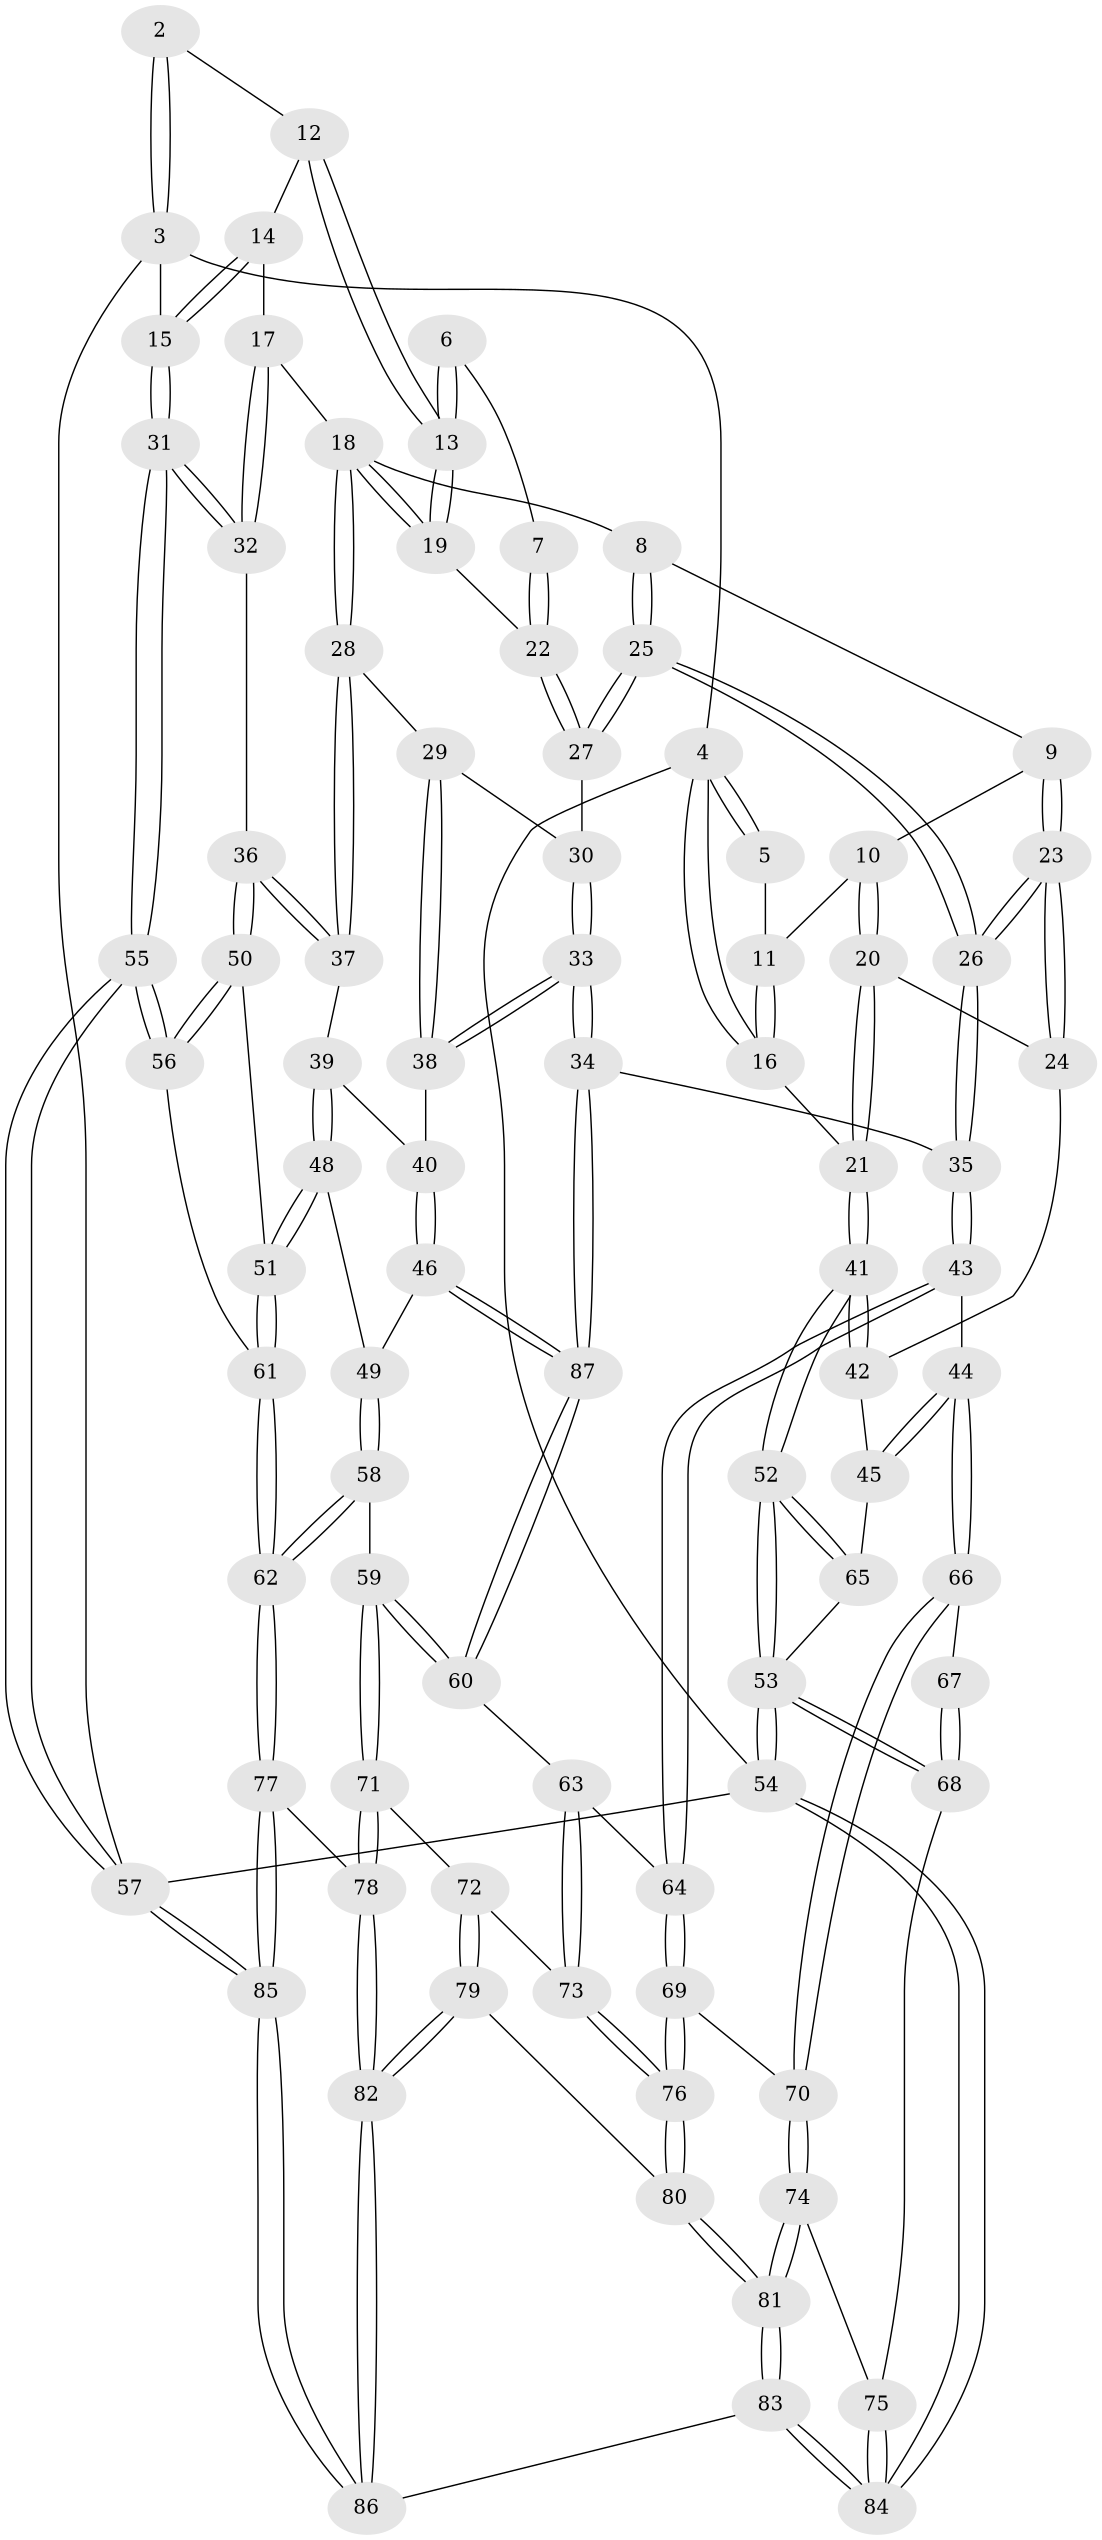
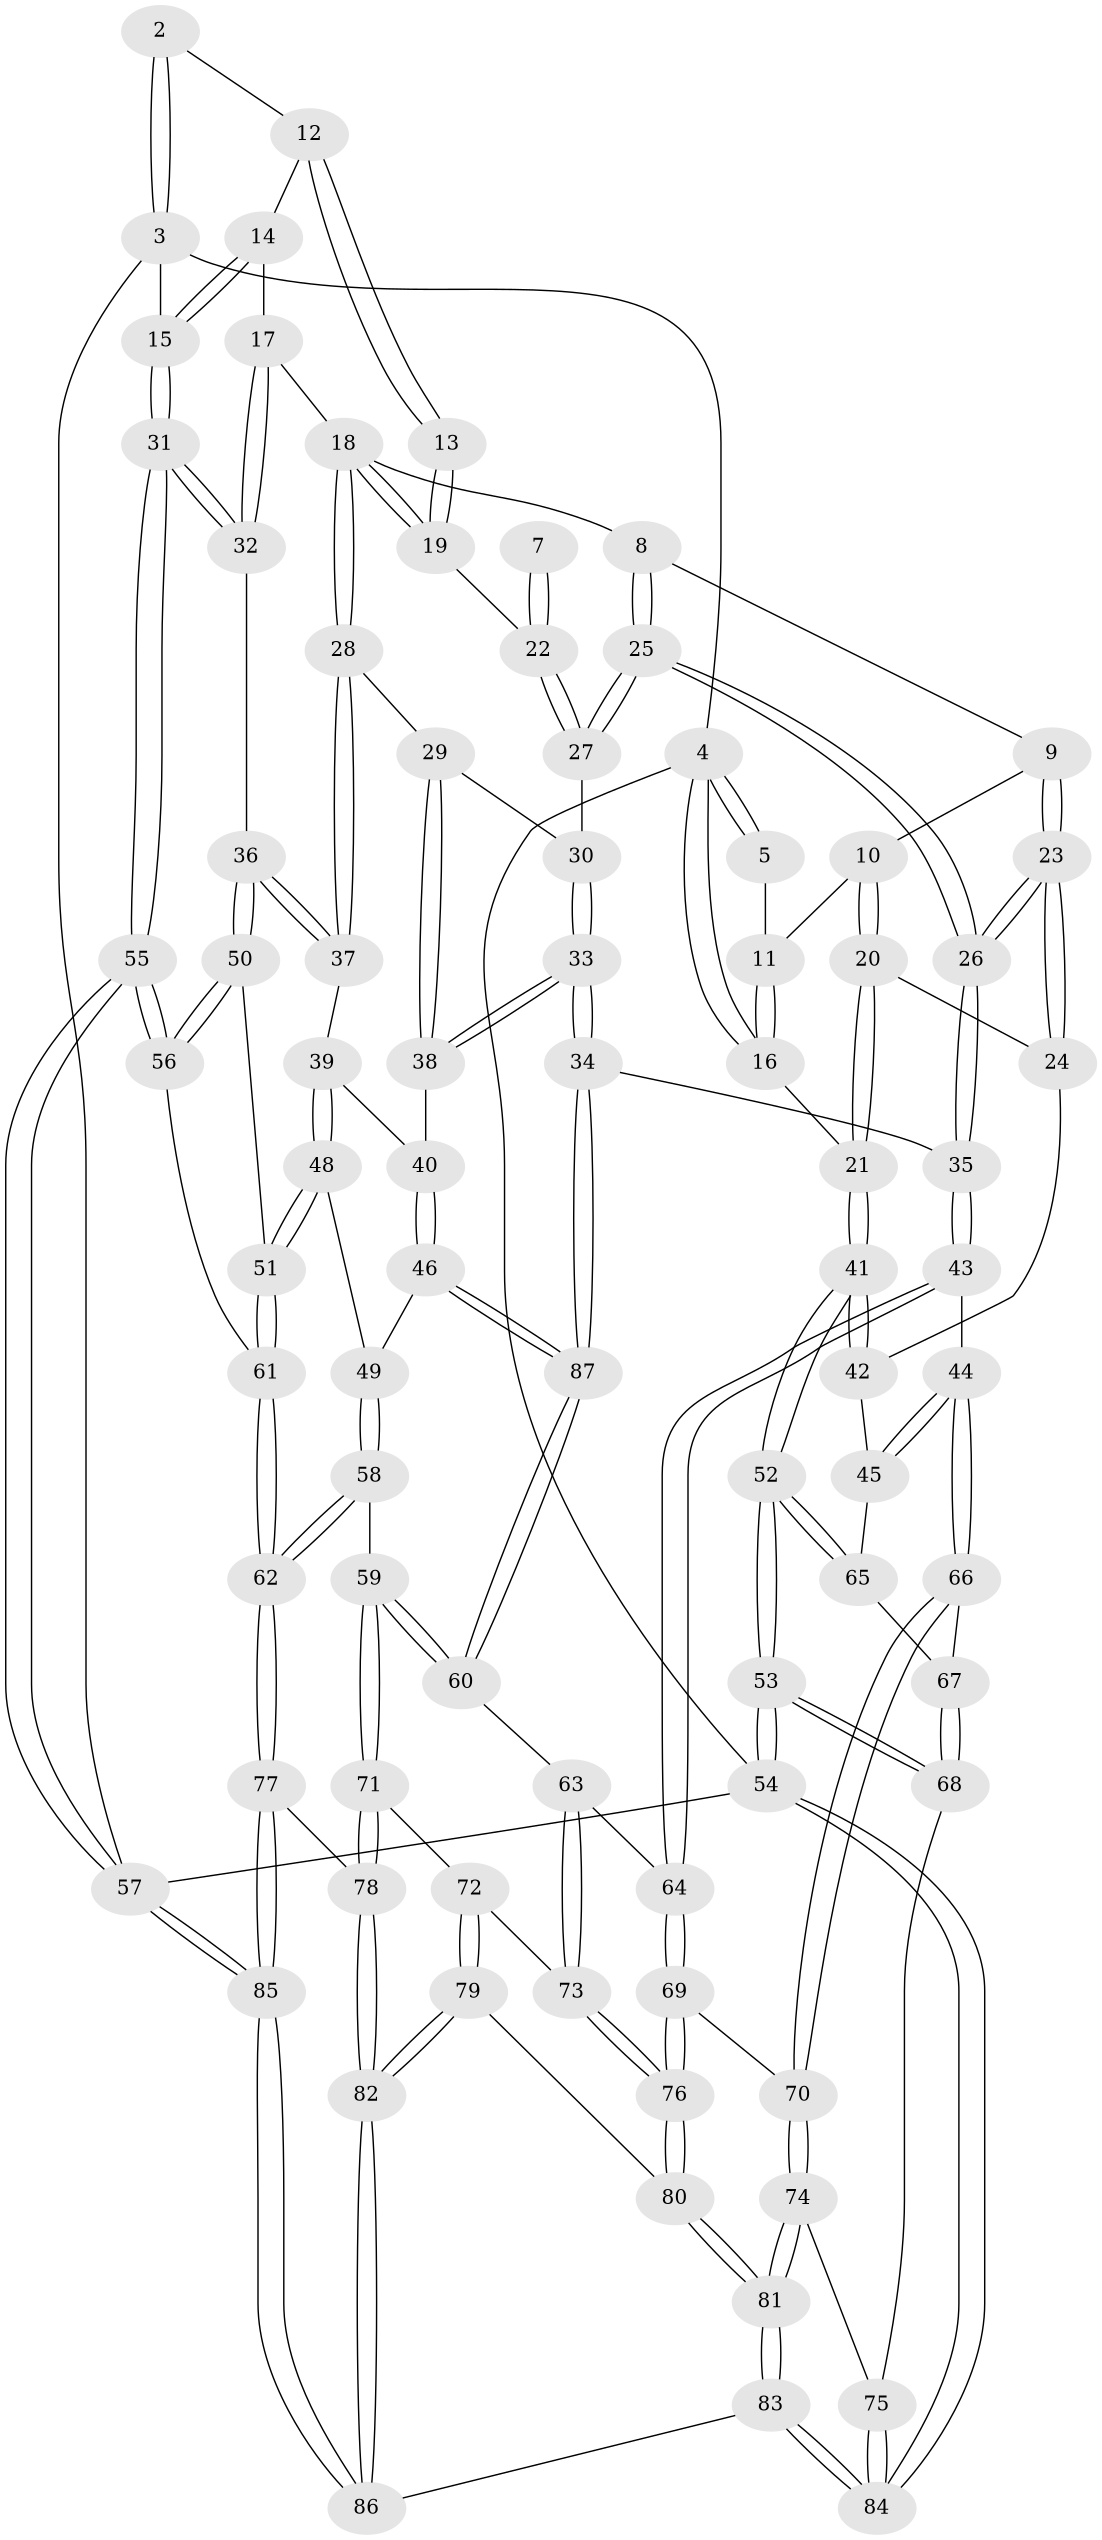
(447, 341) -> none
(813, 1631) -> (910, 1637)
